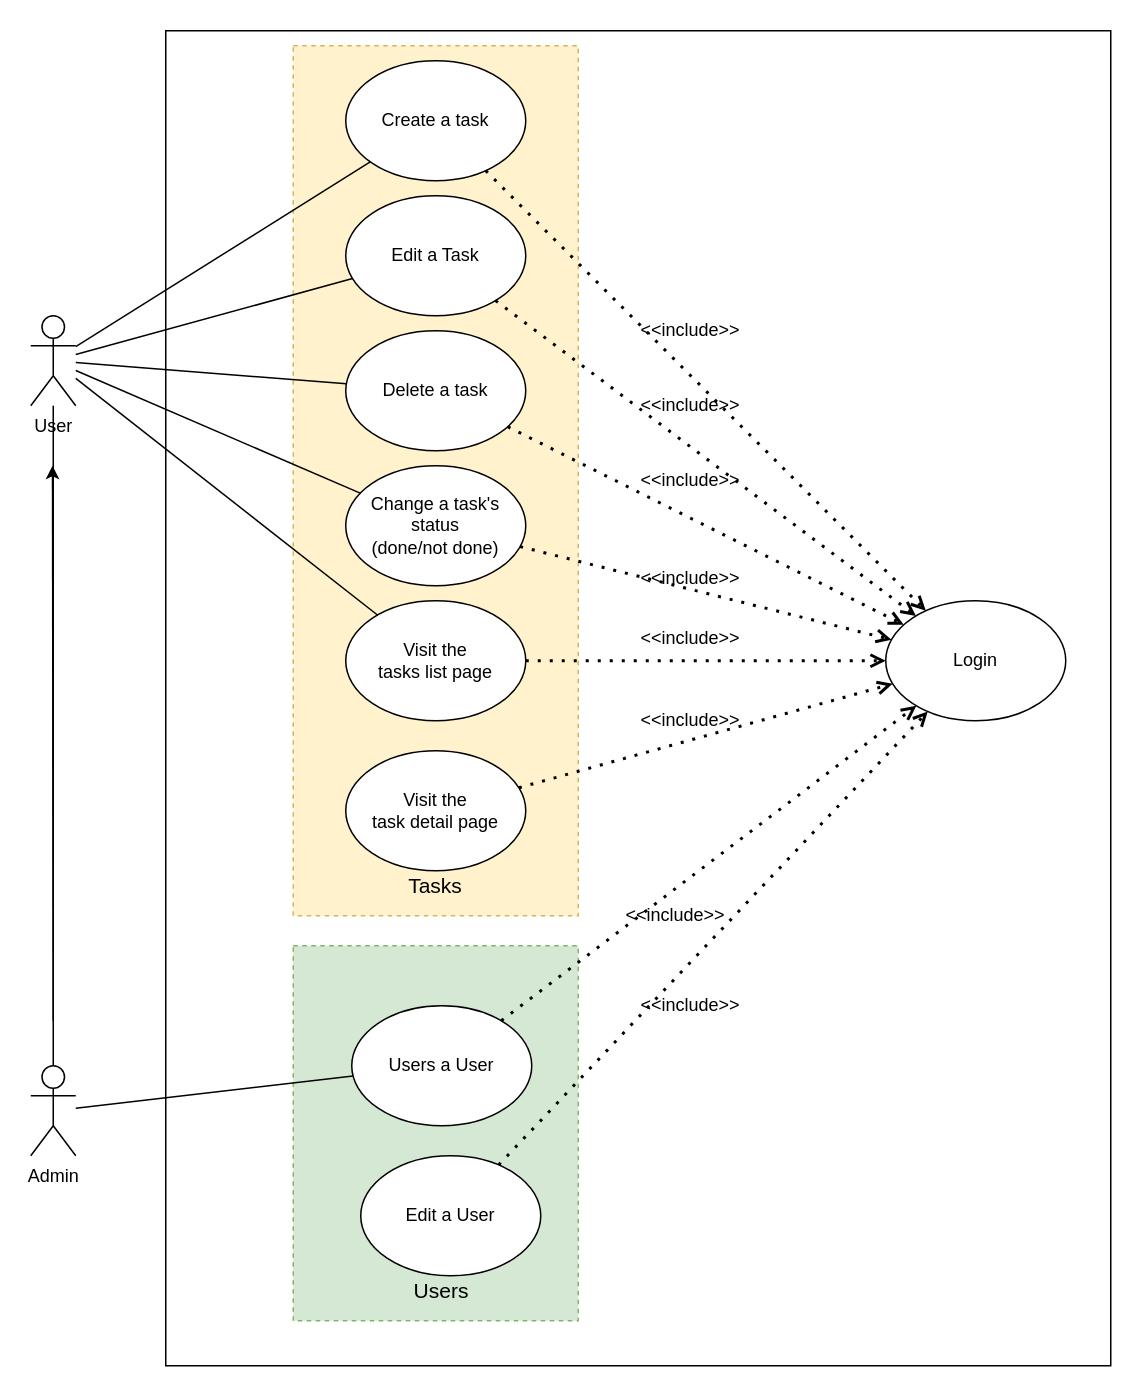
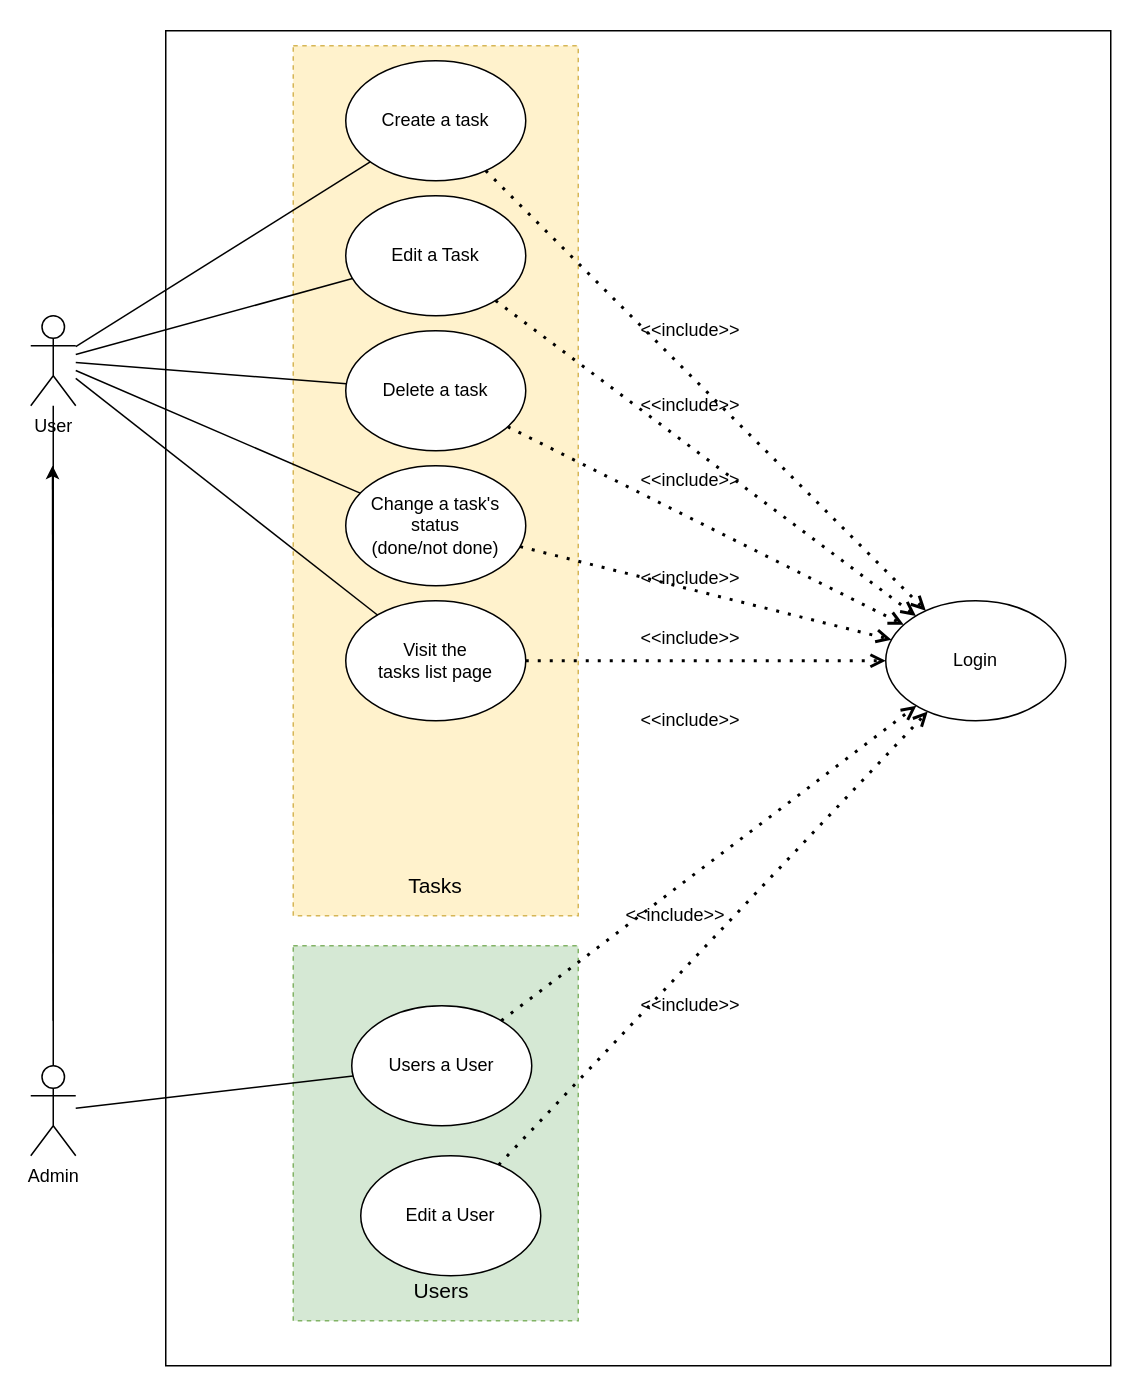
(702, 737) -> none
(436, 811) -> none
